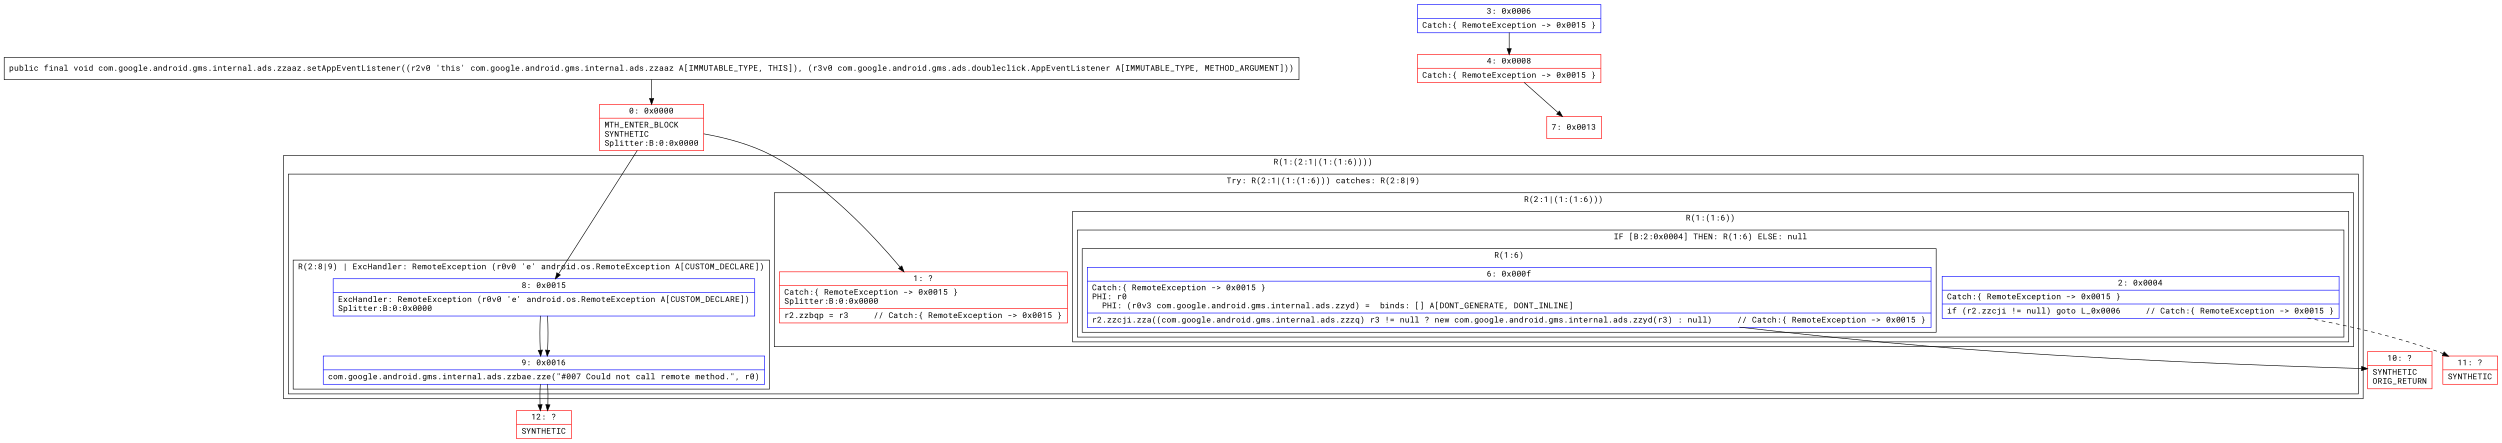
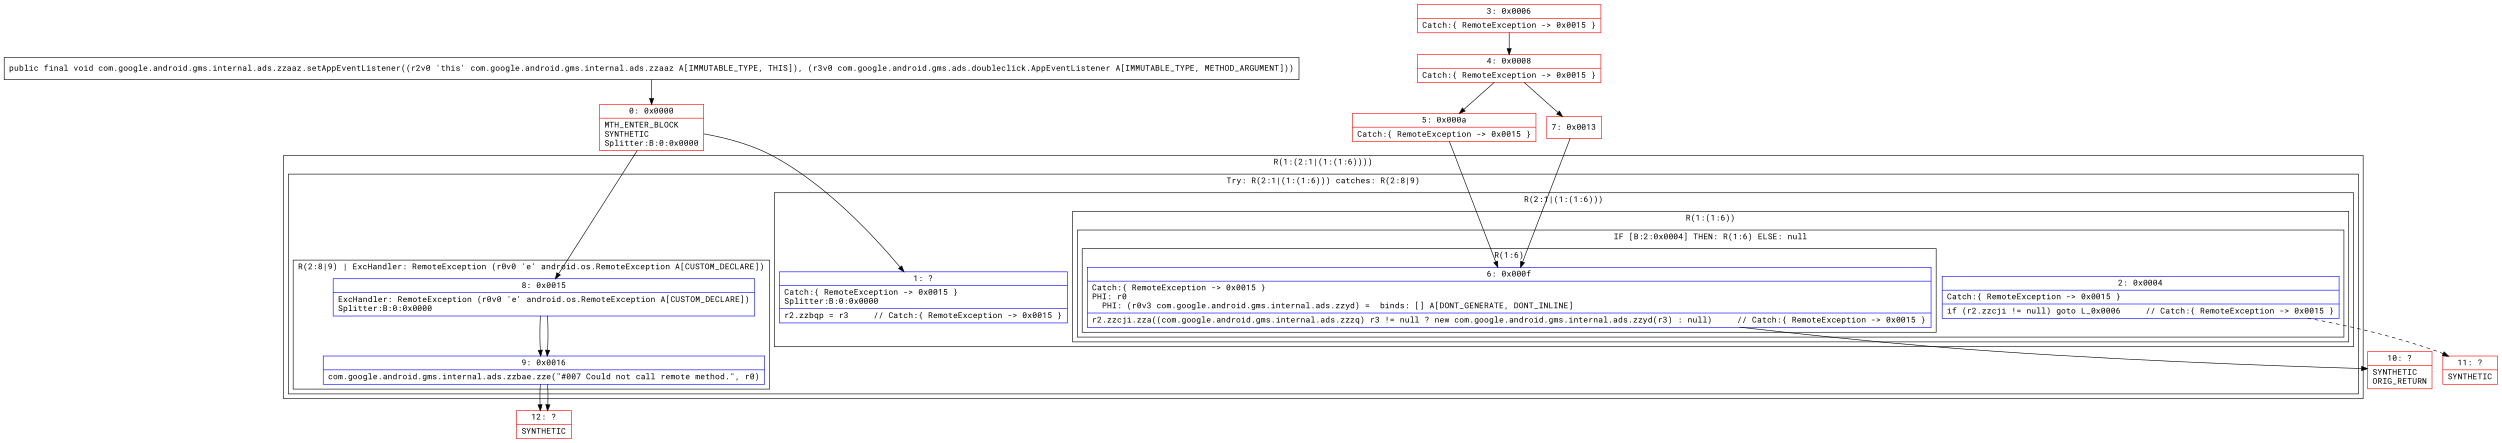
(1509, 19) -> (1509, 19)
none -> (1444, 127)
none -> (1546, 200)
(923, 297) -> (923, 297)
